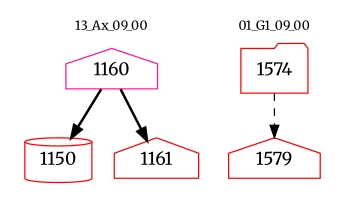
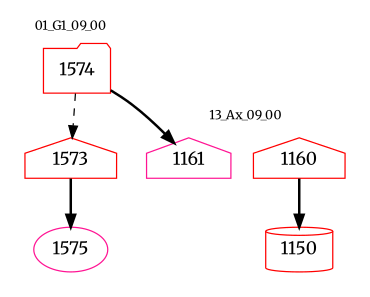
(112, 71) -> (299, 160)
(131, 109) -> (145, 115)
(156, 160) -> (189, 160)
(274, 160) -> (71, 160)
none -> (71, 250)
